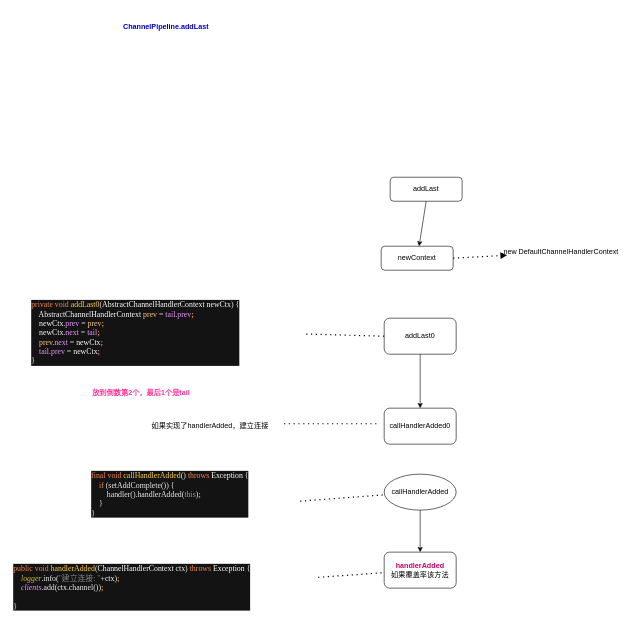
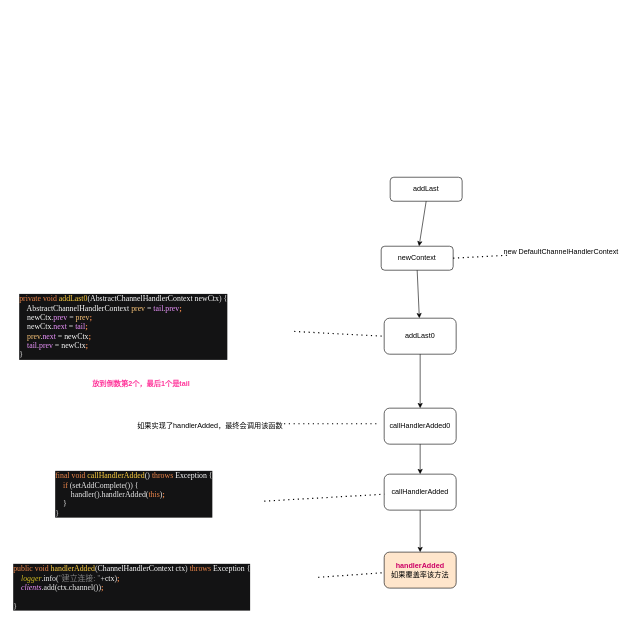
(177, 27) -> none
(499, 256) -> (502, 256)
none -> (419, 304)
(168, 330) -> (156, 324)
(141, 393) -> (141, 384)
(210, 426) -> (210, 426)
none -> (420, 468)
(420, 492) -> (420, 492)
(195, 501) -> (159, 501)
(420, 570) -> (420, 570)
